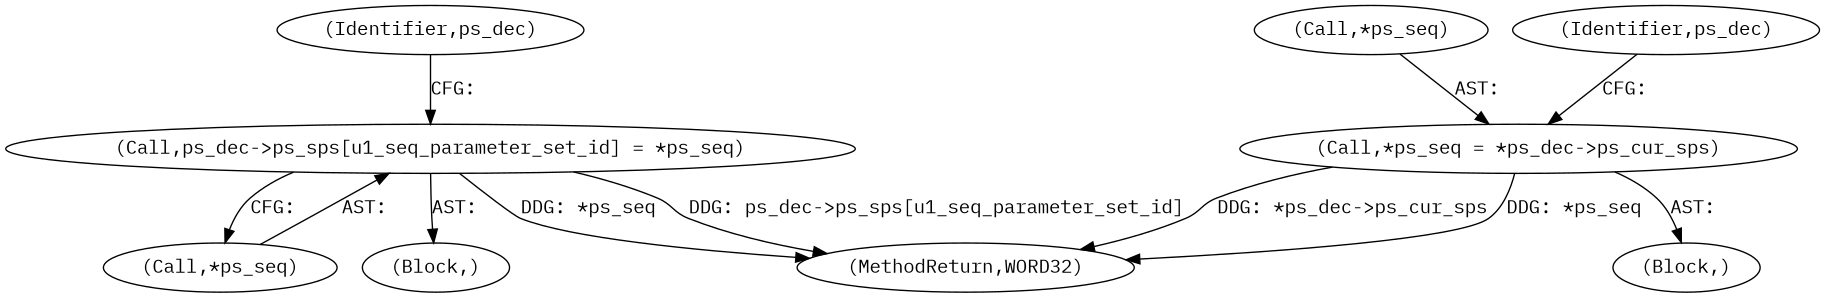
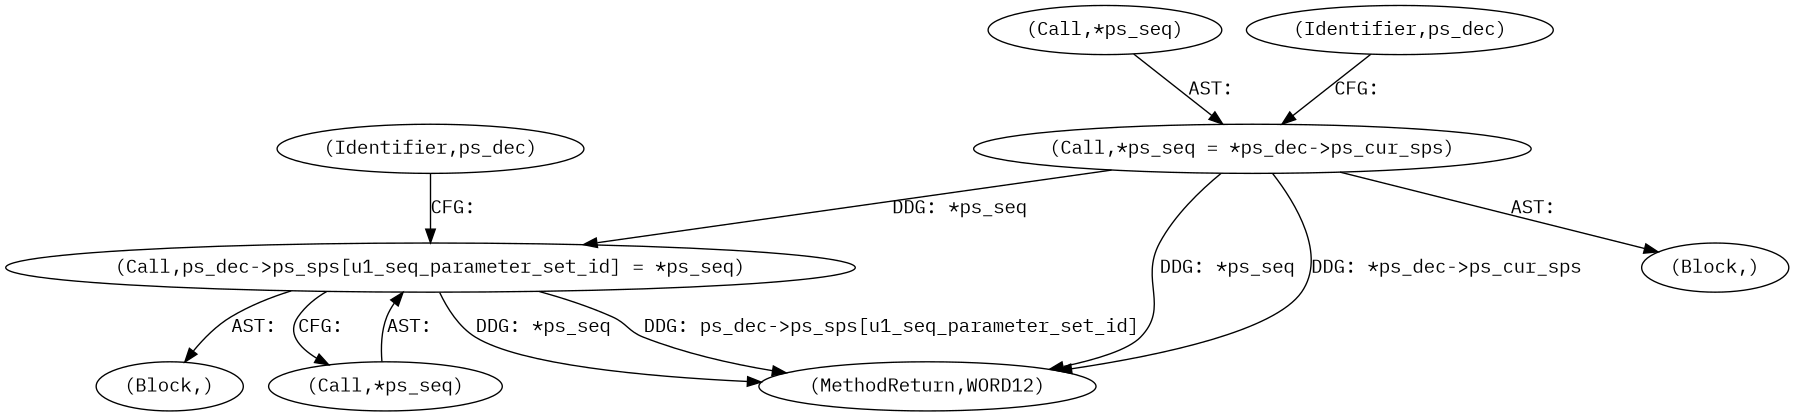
none -> (854, 206)
(966, 268) -> (927, 386)
